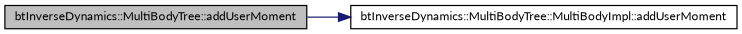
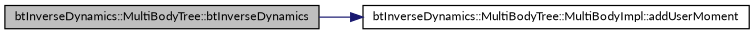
(156, 17) -> (162, 17)
